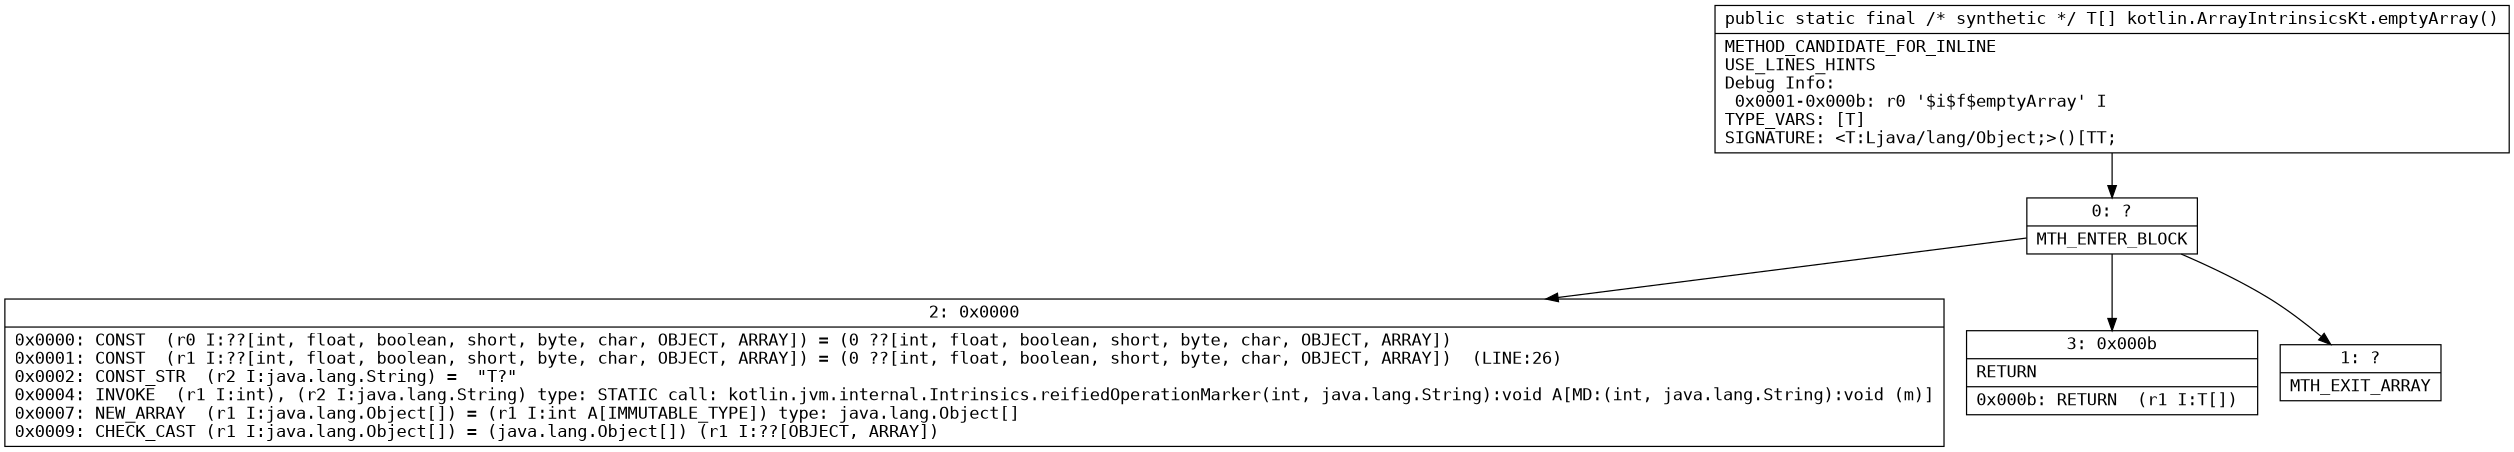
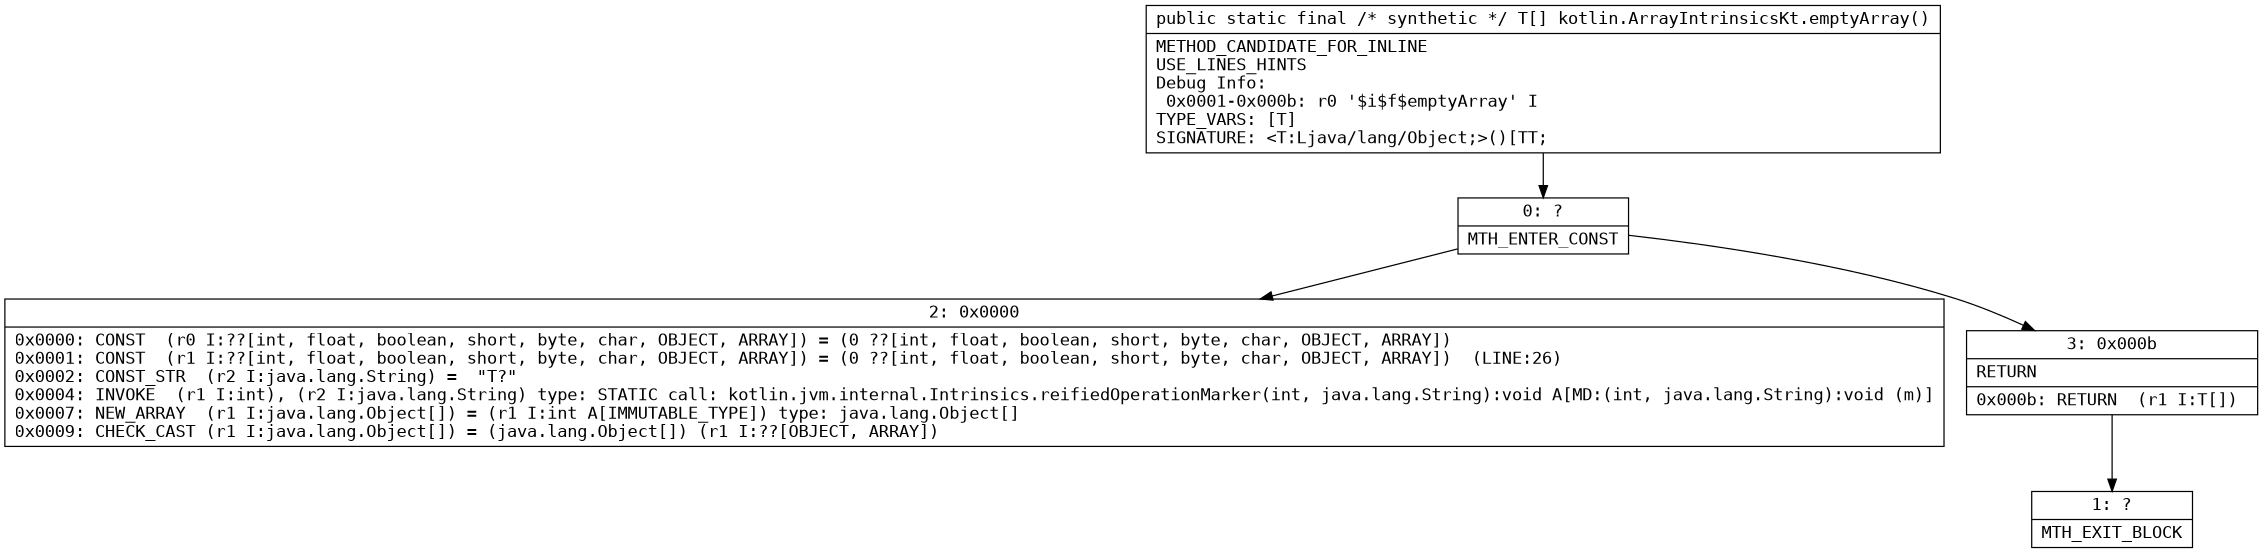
(2112, 239) -> (1543, 239)
(2254, 290) -> (2112, 447)
(2361, 386) -> (2112, 533)
